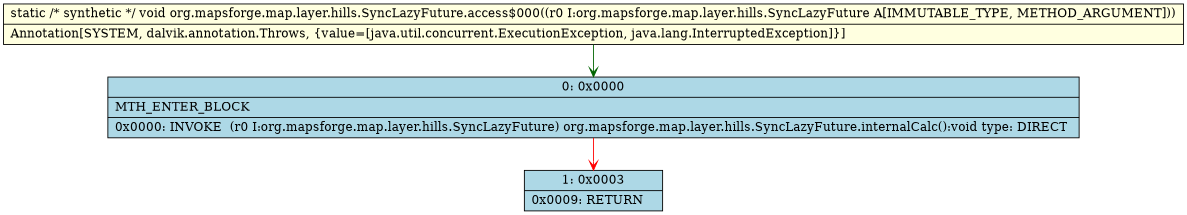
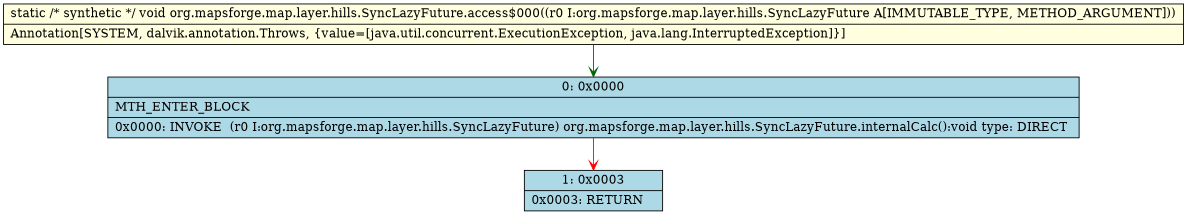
(593, 200) -> (593, 200)
